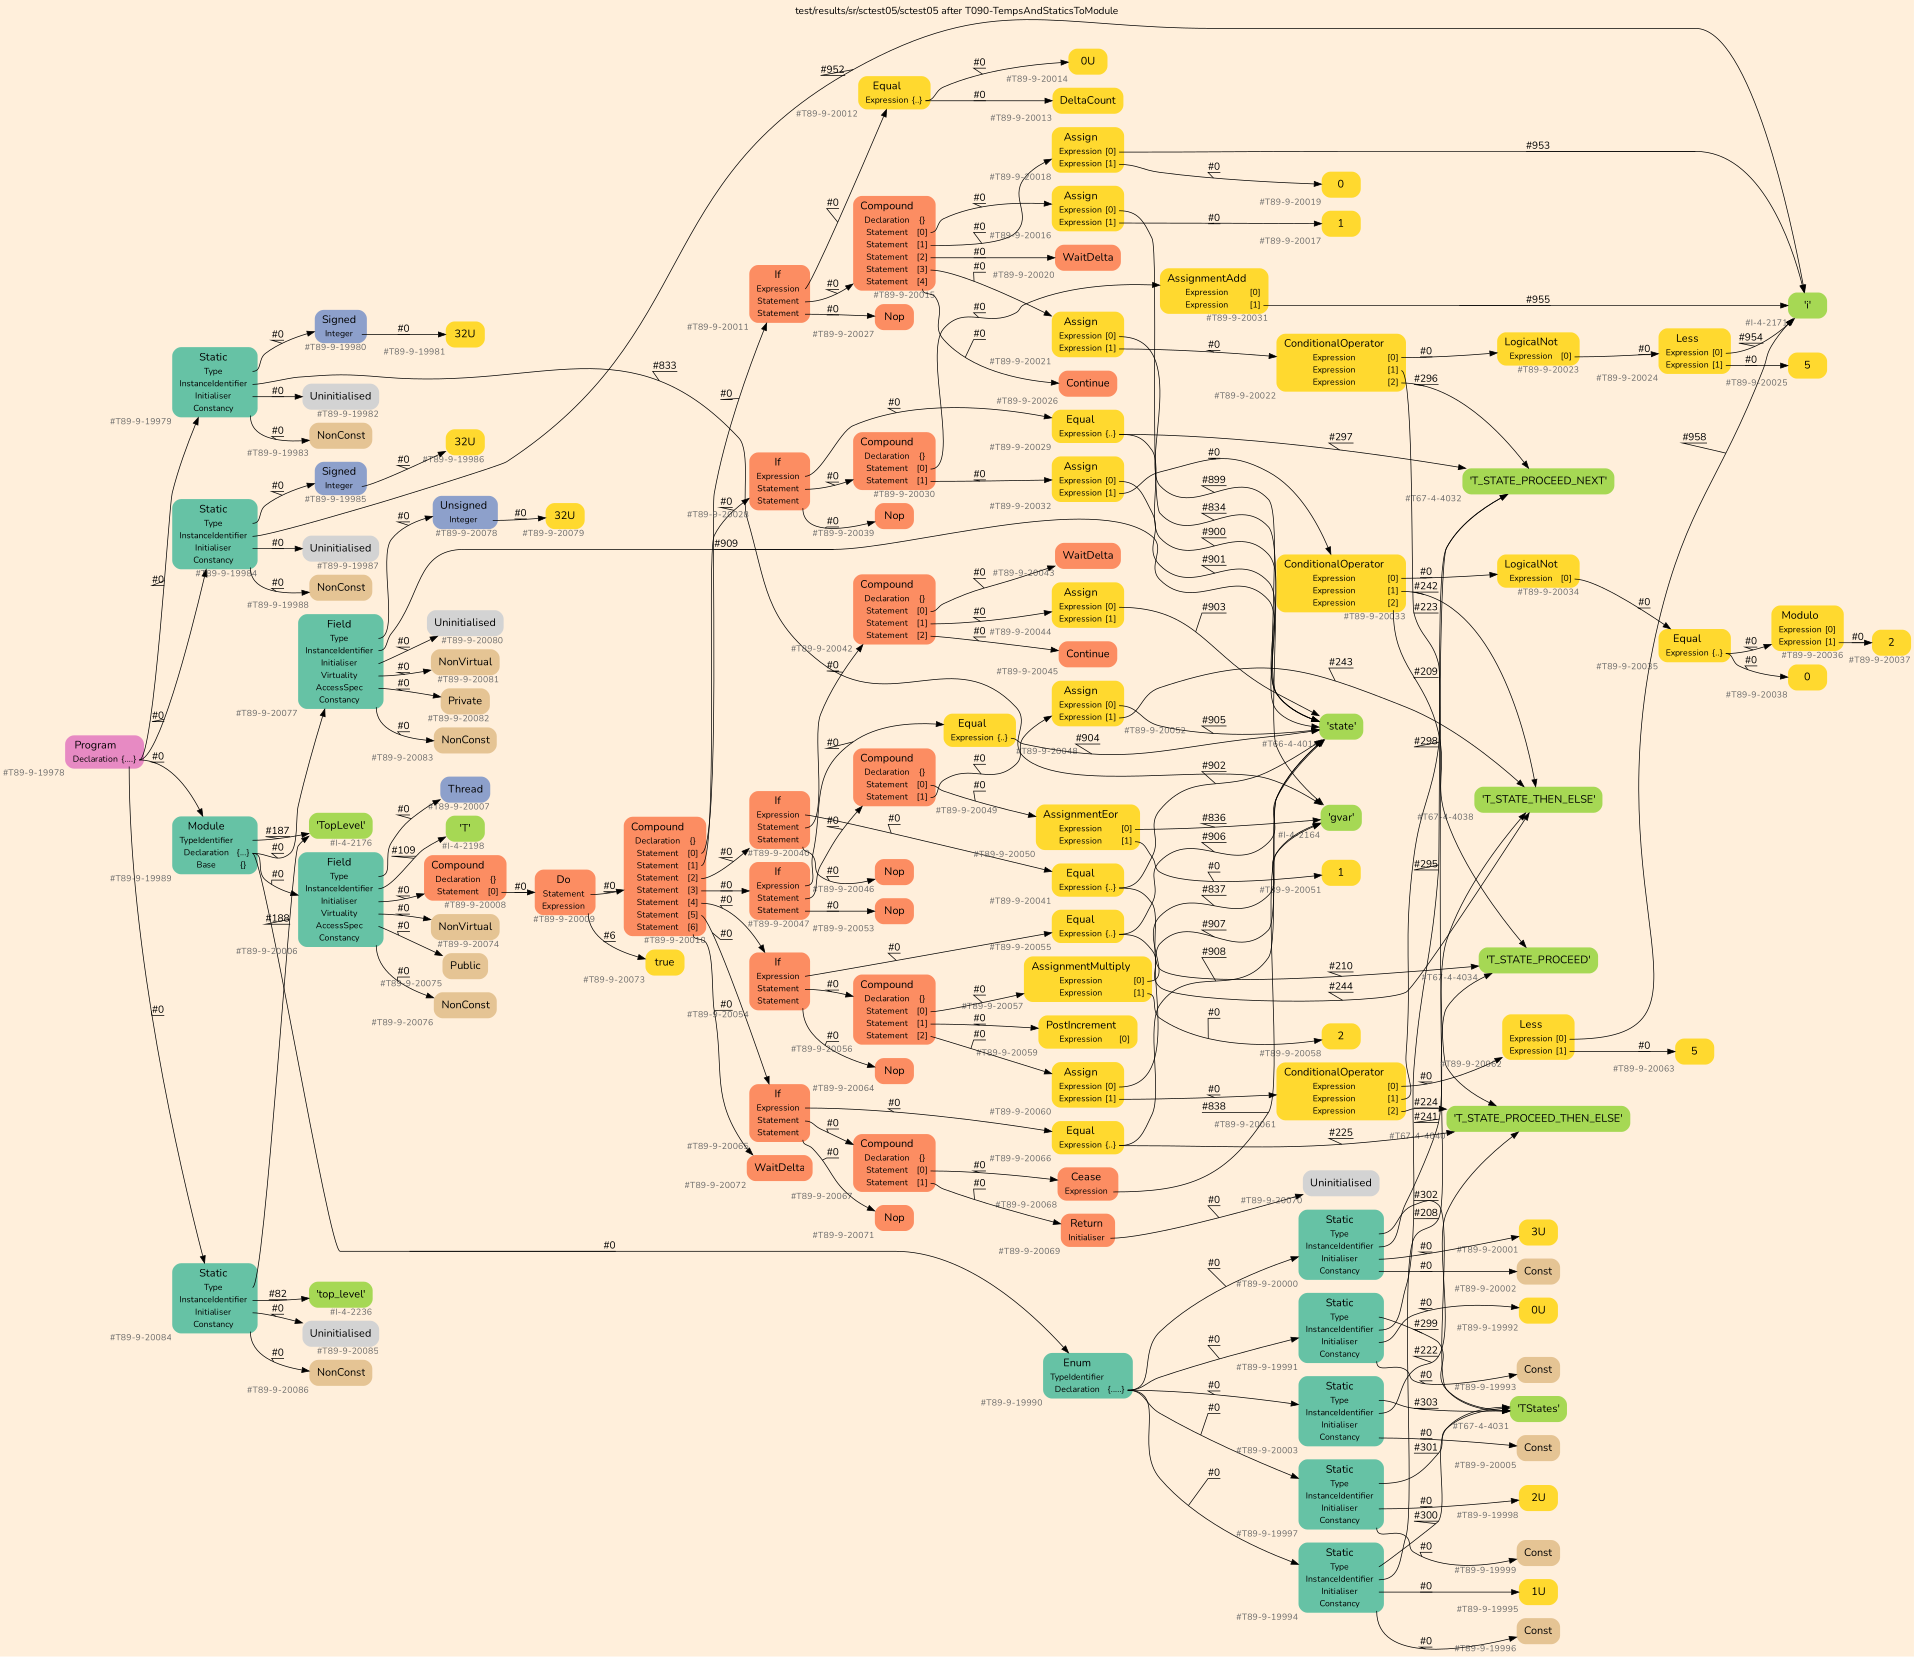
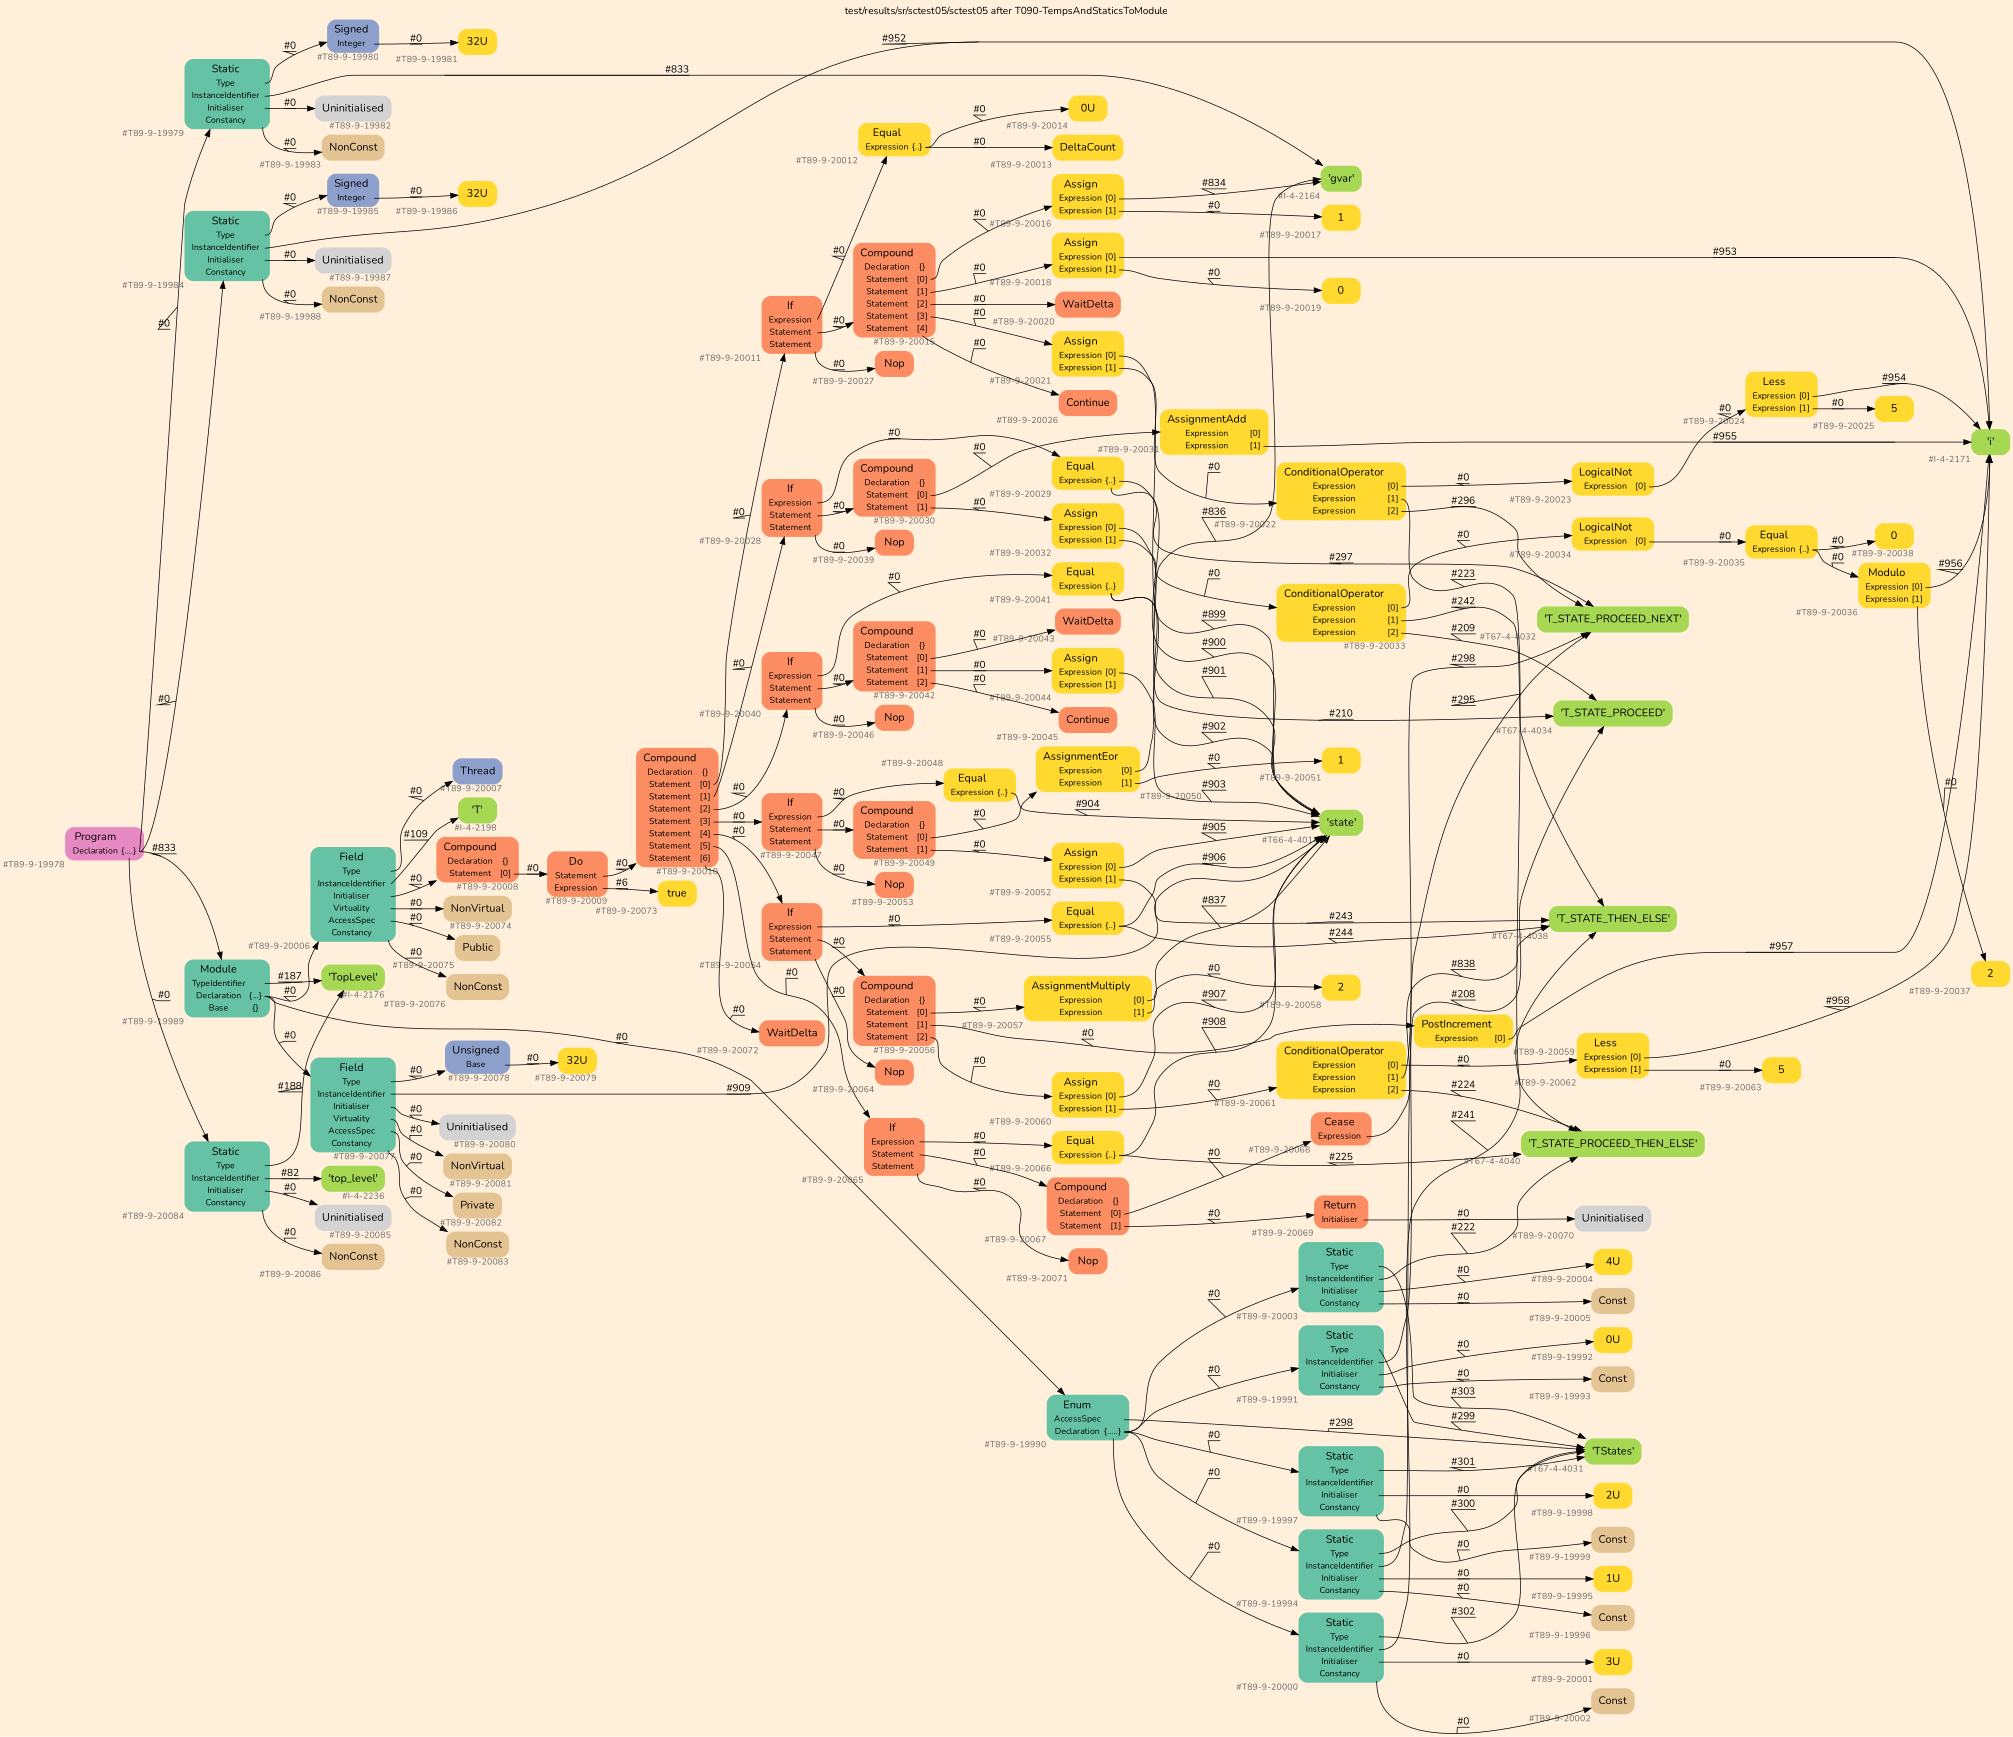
(464, 520) -> (476, 1064)
none -> (1977, 542)
(158, 757) -> (164, 848)
(1222, 907) -> (1218, 928)
none -> (1921, 914)
(1274, 1052) -> (1421, 980)
none -> (1613, 1262)
(1077, 1377) -> (1077, 1419)
none -> (1351, 1433)
